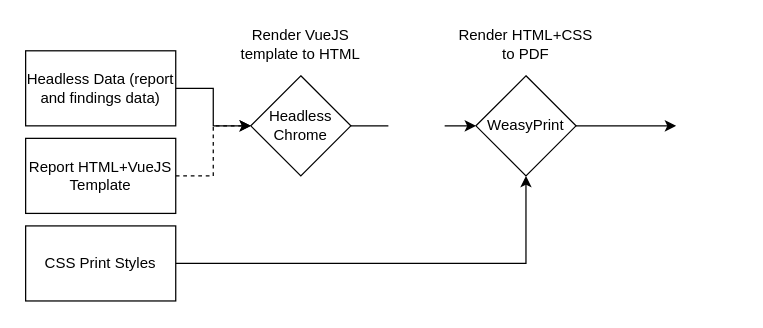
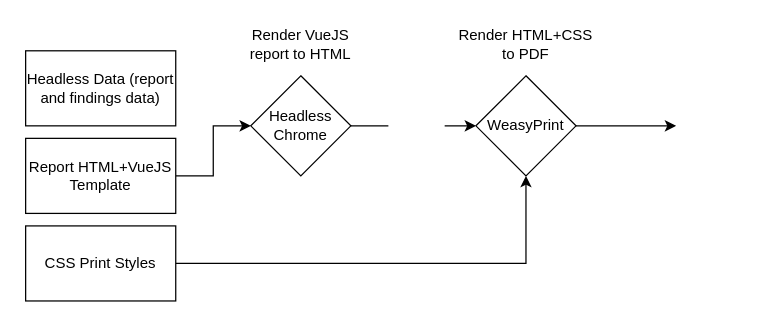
(301, 44) -> (301, 44)
(211, 88) -> none
(213, 170) -> (213, 170)
